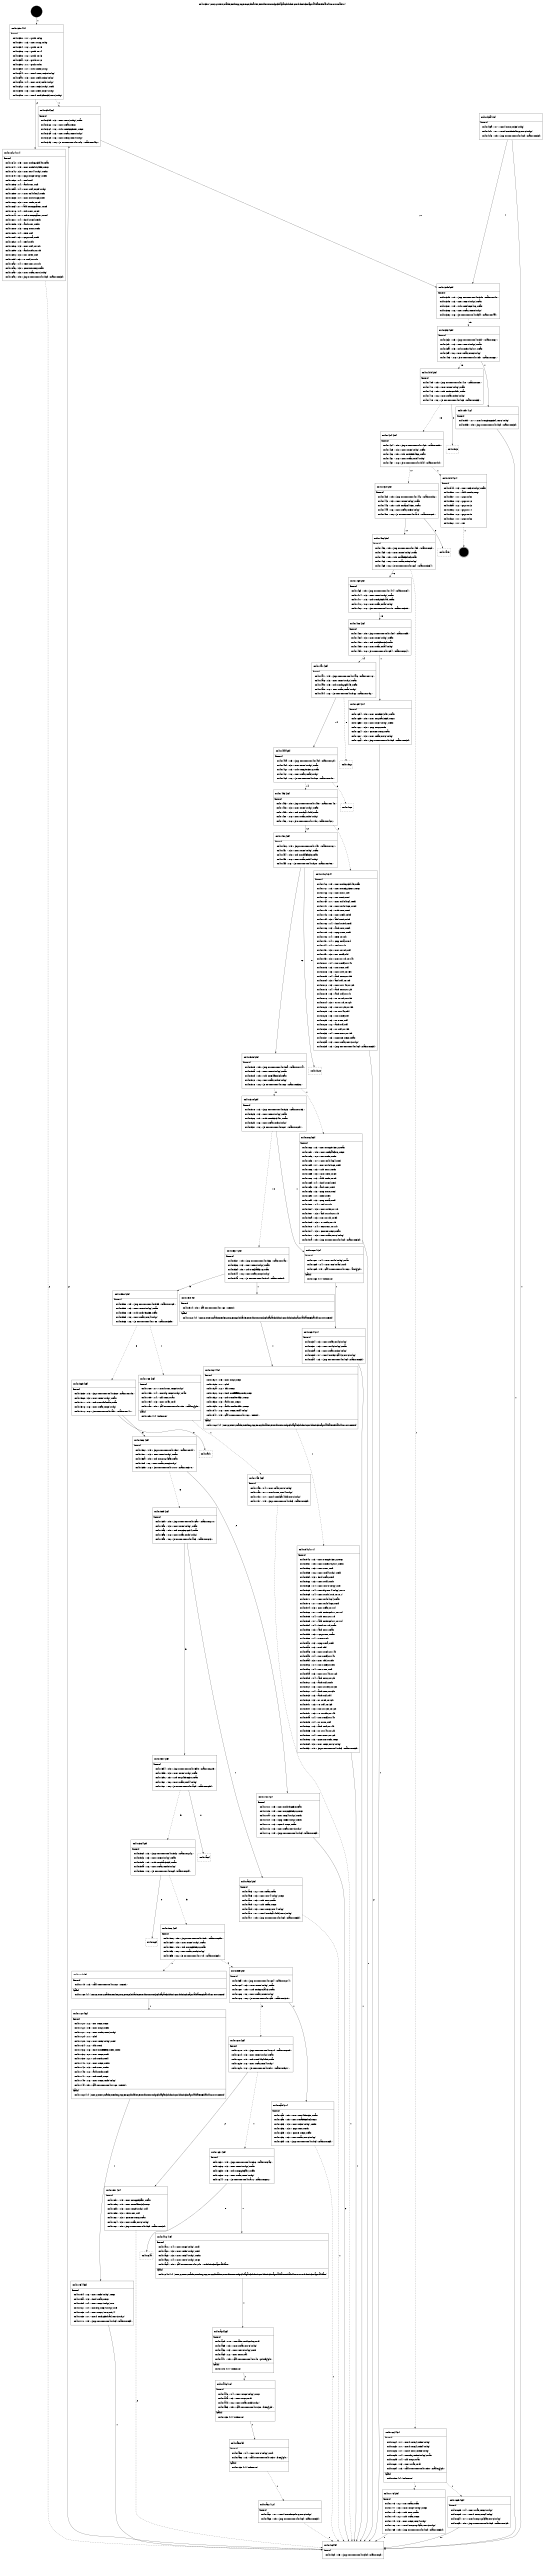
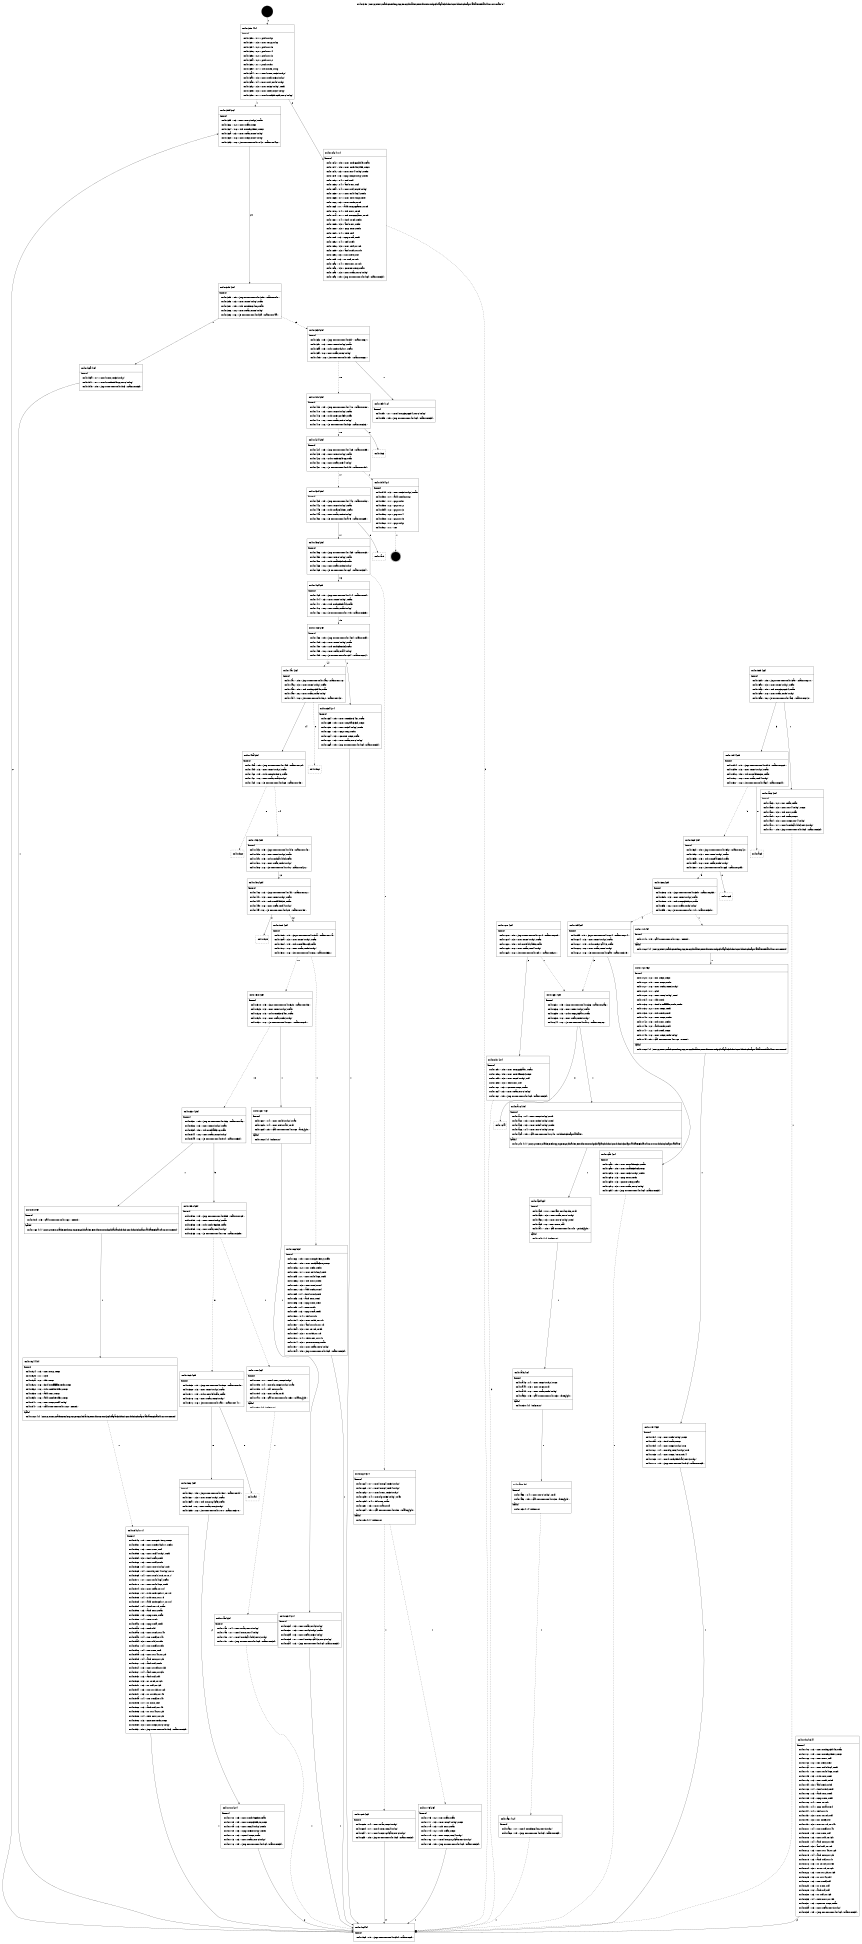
(490, 211) -> (177, 341)
(345, 846) -> none
(174, 1489) -> none
(515, 1544) -> none
(261, 2019) -> (588, 973)
